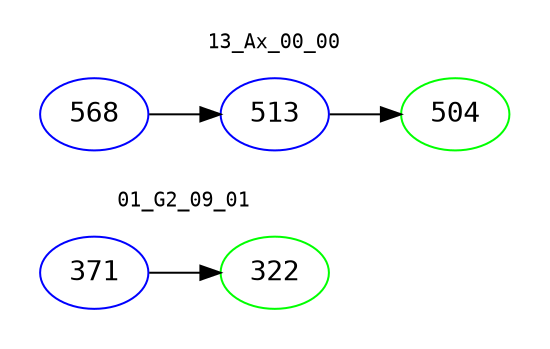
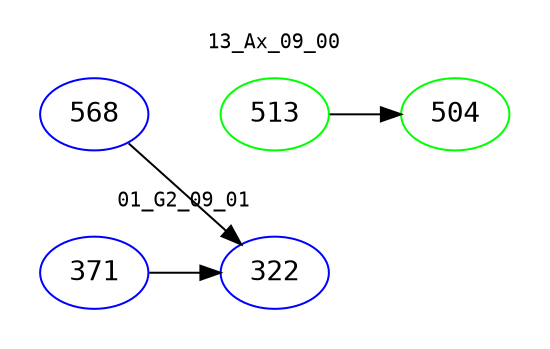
(275, 43) -> (275, 43)
(175, 114) -> (187, 196)
(275, 114) -> (275, 114)
(275, 273) -> (275, 273)
